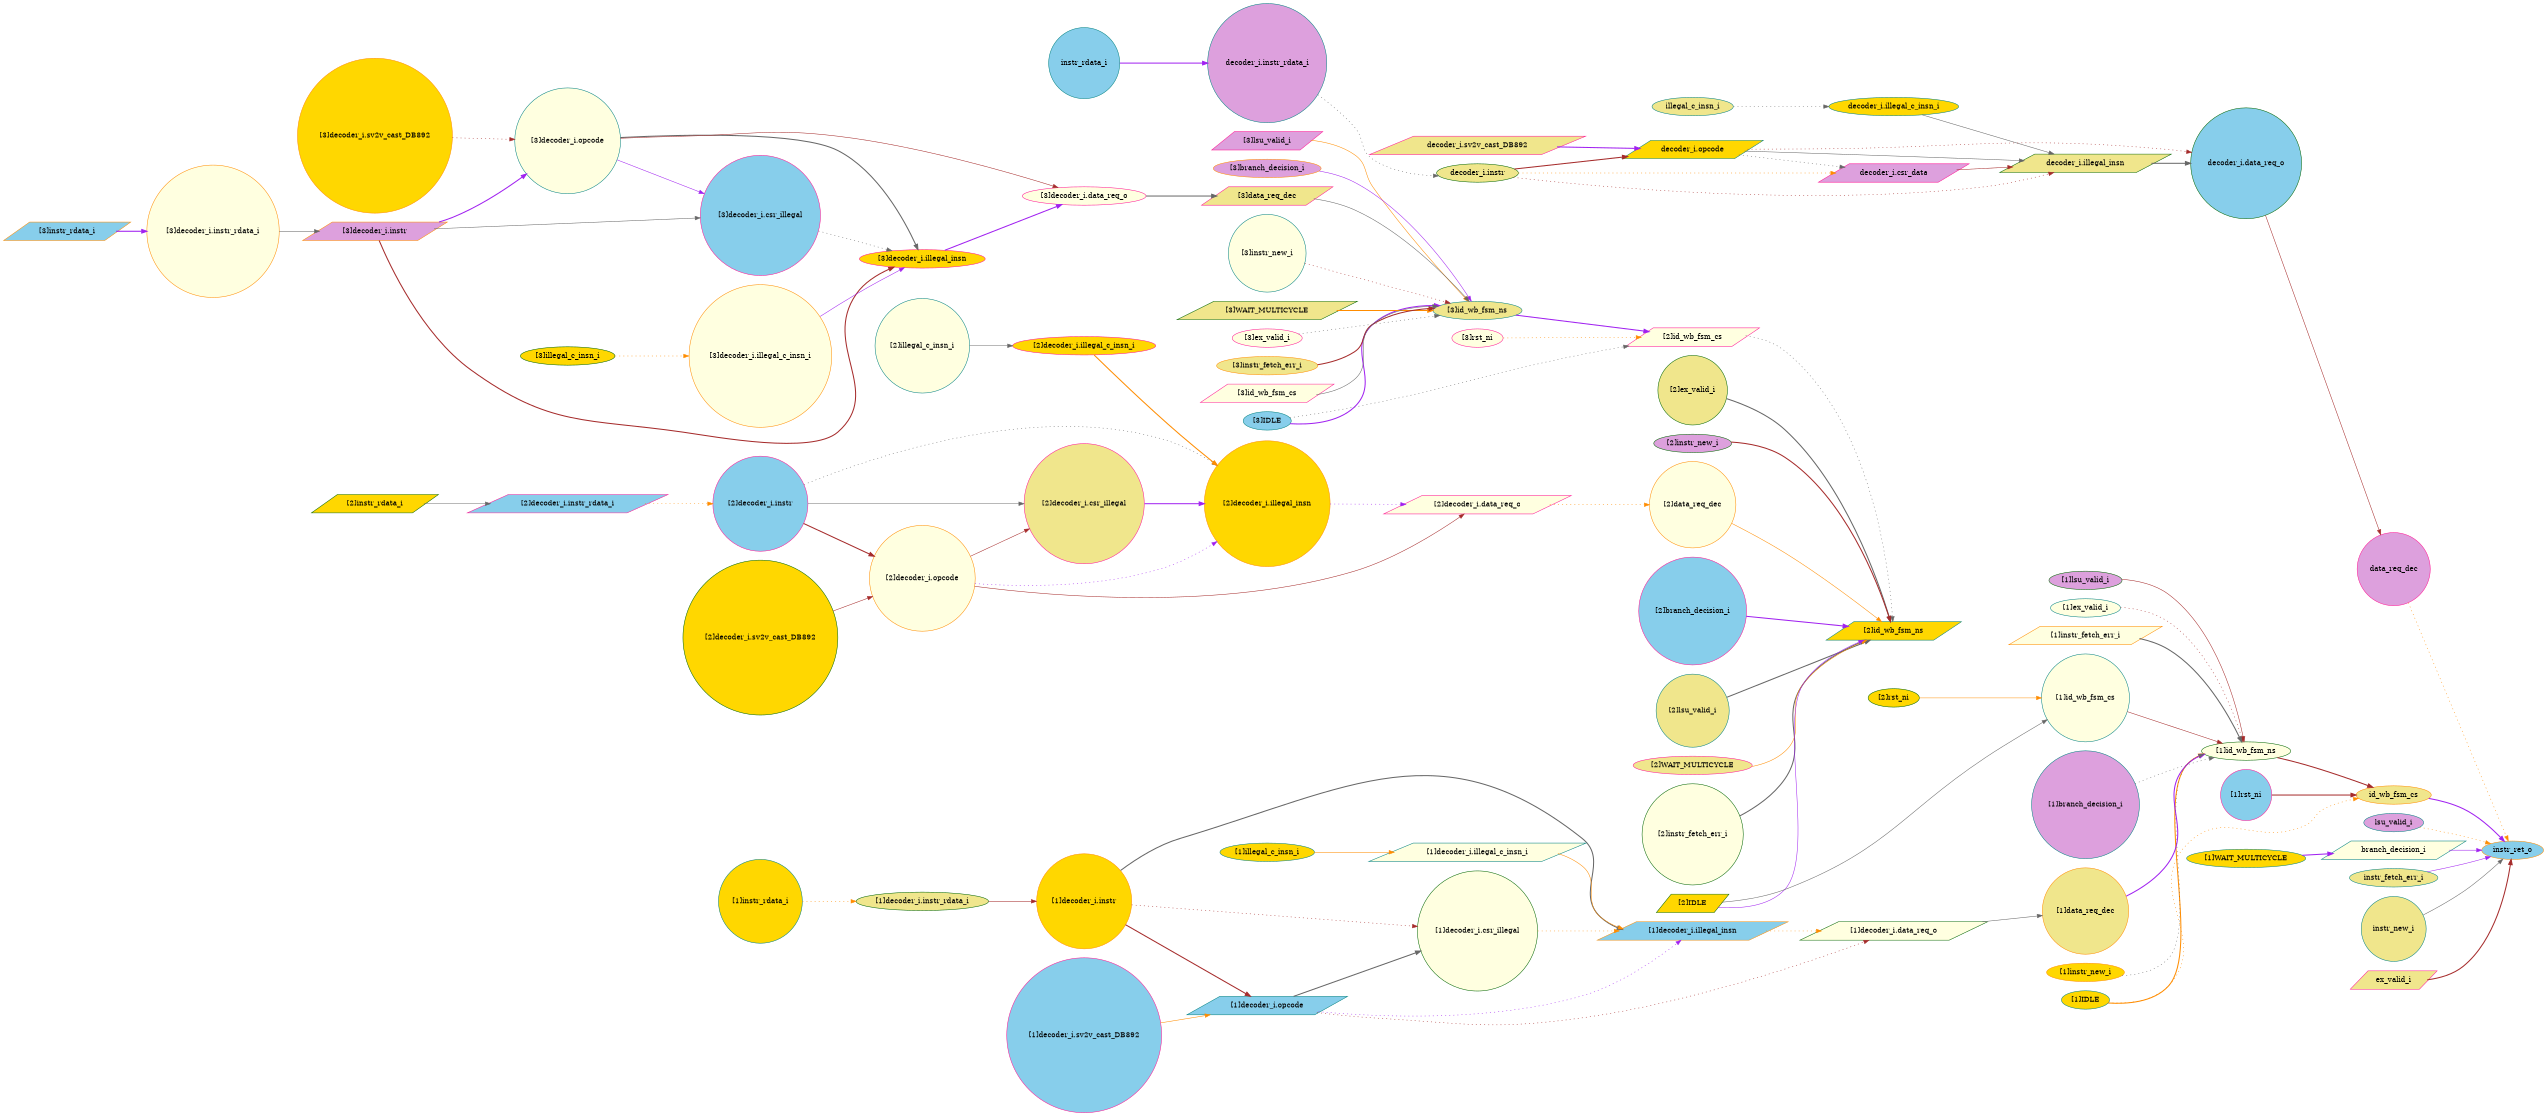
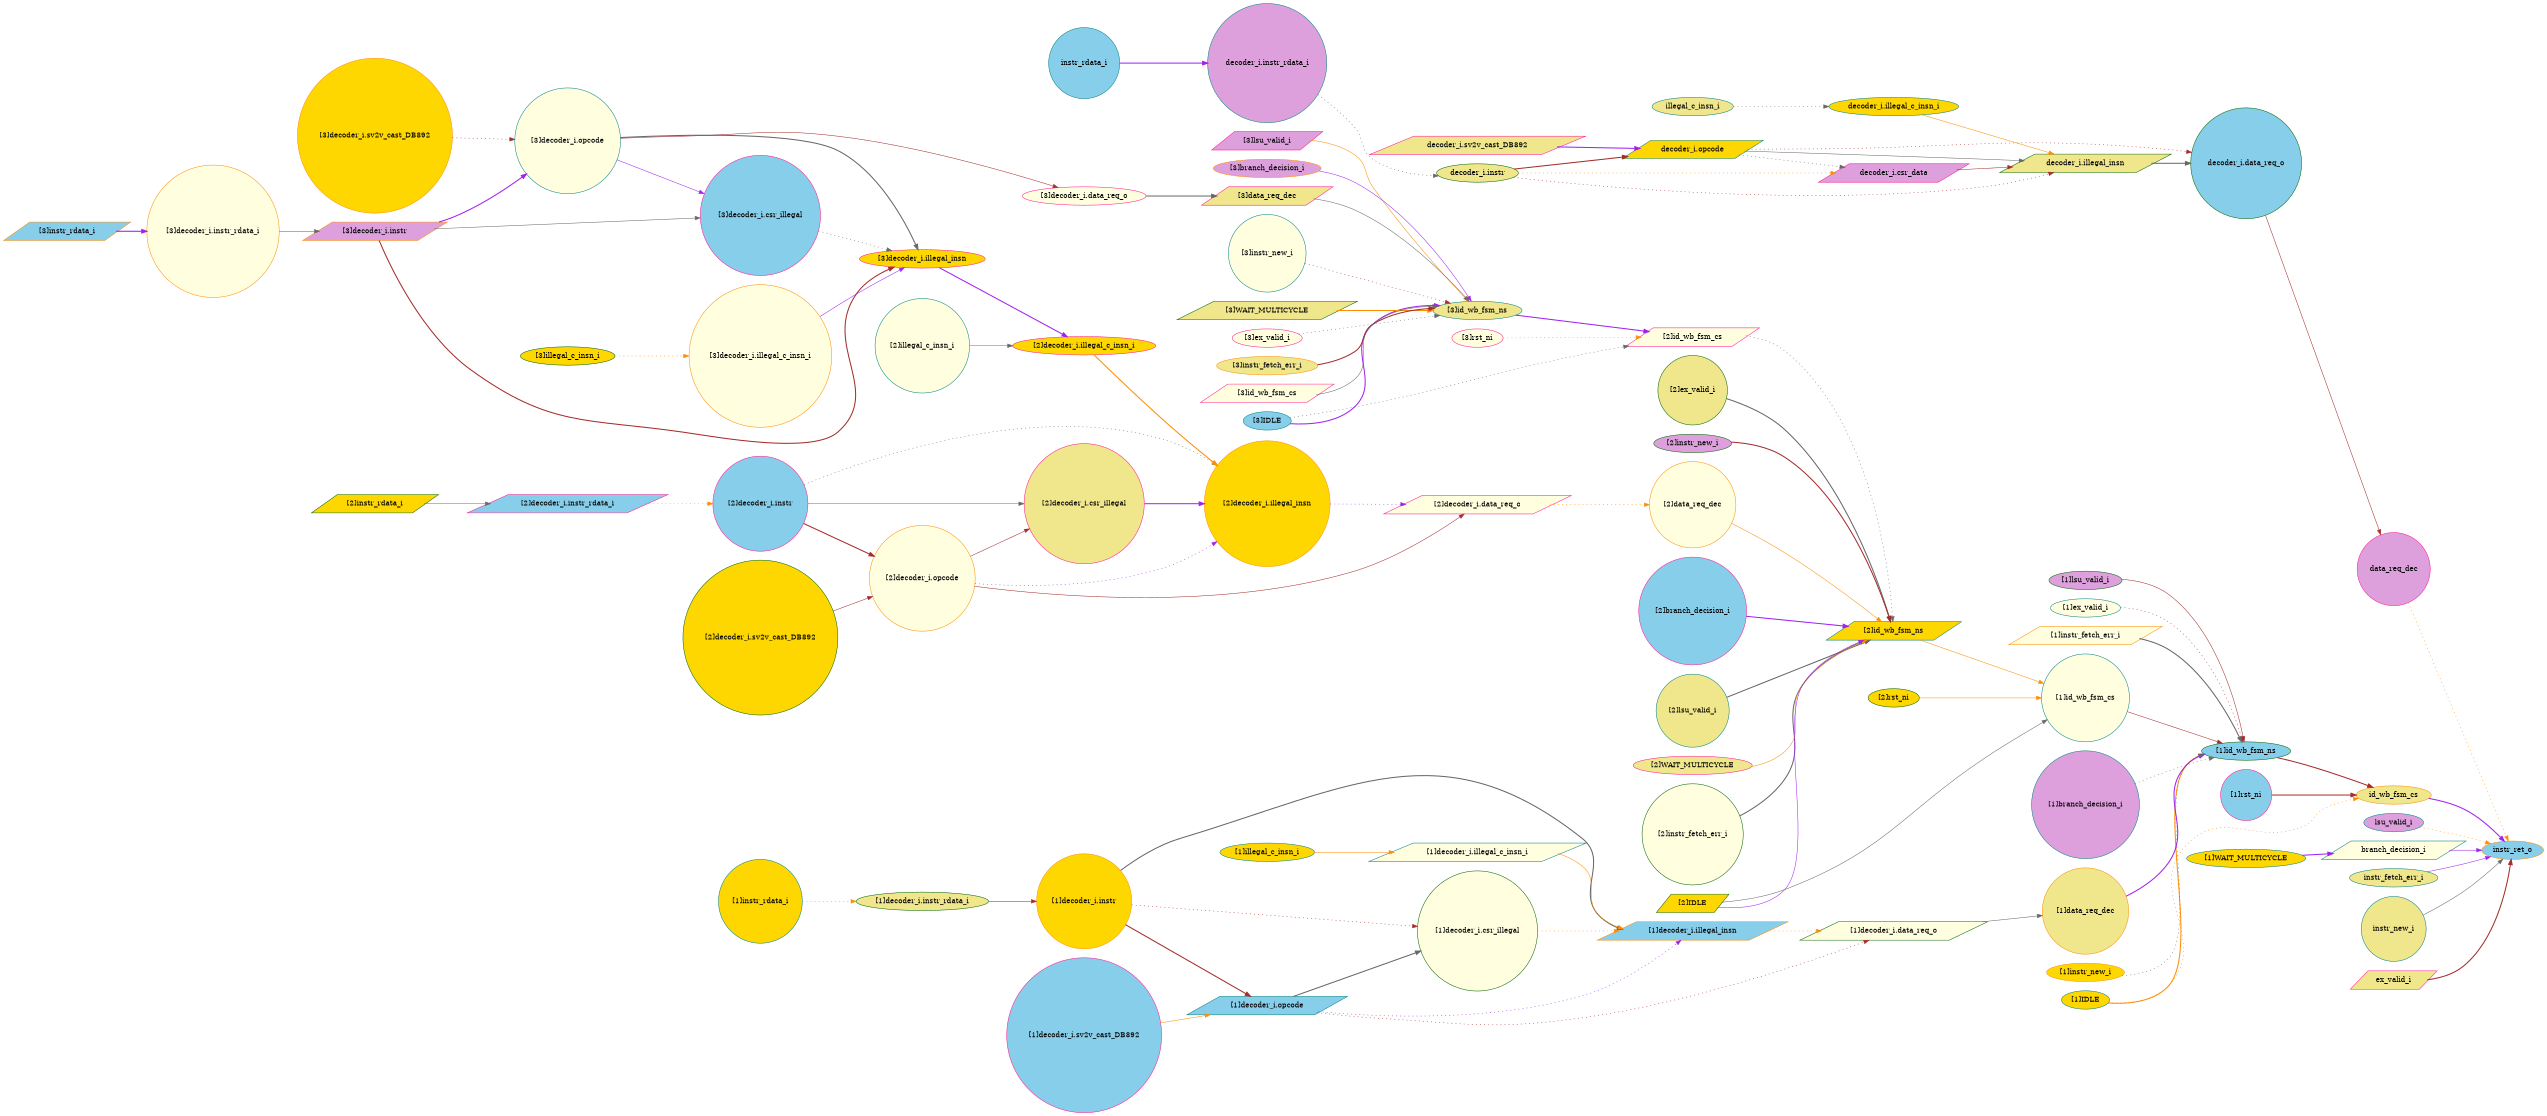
(1986, 134) -> (1986, 134)
(1001, 228) -> (1001, 301)
none -> (1980, 661)
(2246, 751) -> (2246, 751)
